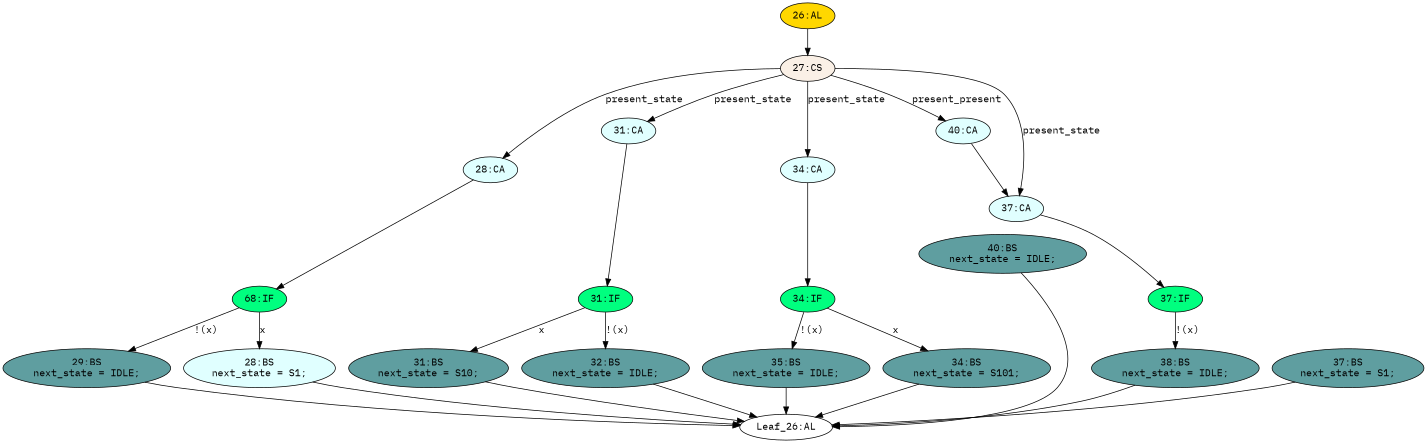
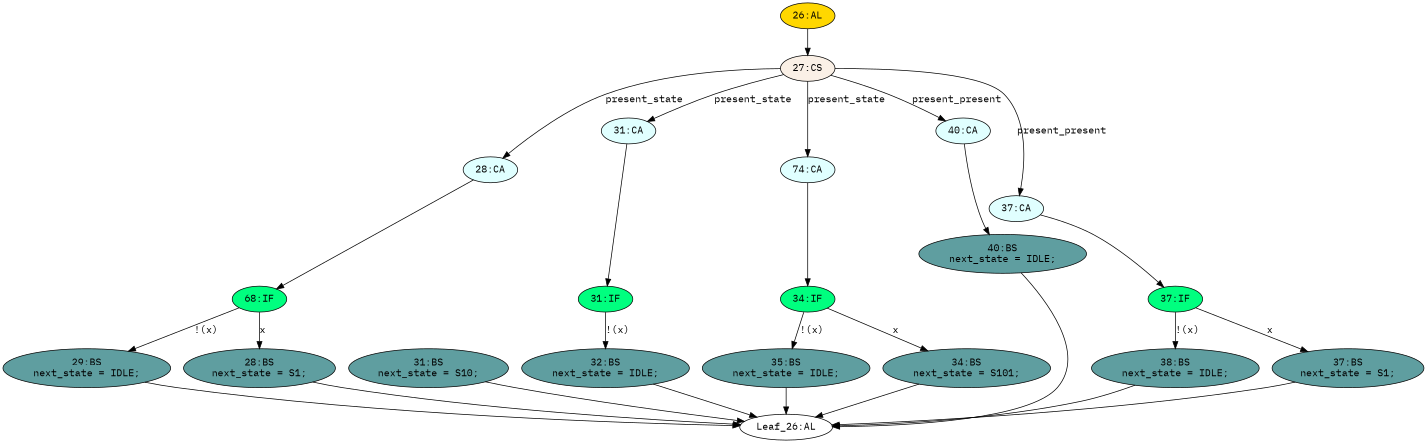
(1062, 131) -> (1062, 131)
(988, 167) -> (972, 187)
(808, 170) -> (808, 170)
(531, 328) -> none
none -> (1248, 328)
(259, 368) -> (259, 368)
